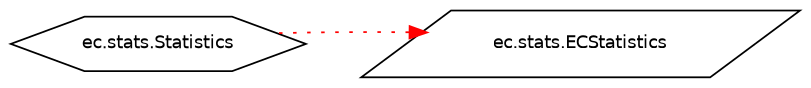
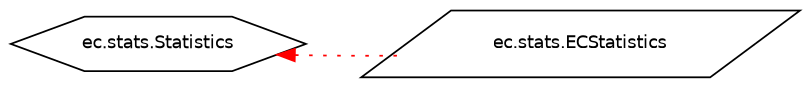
(343, 32) -> (346, 56)
